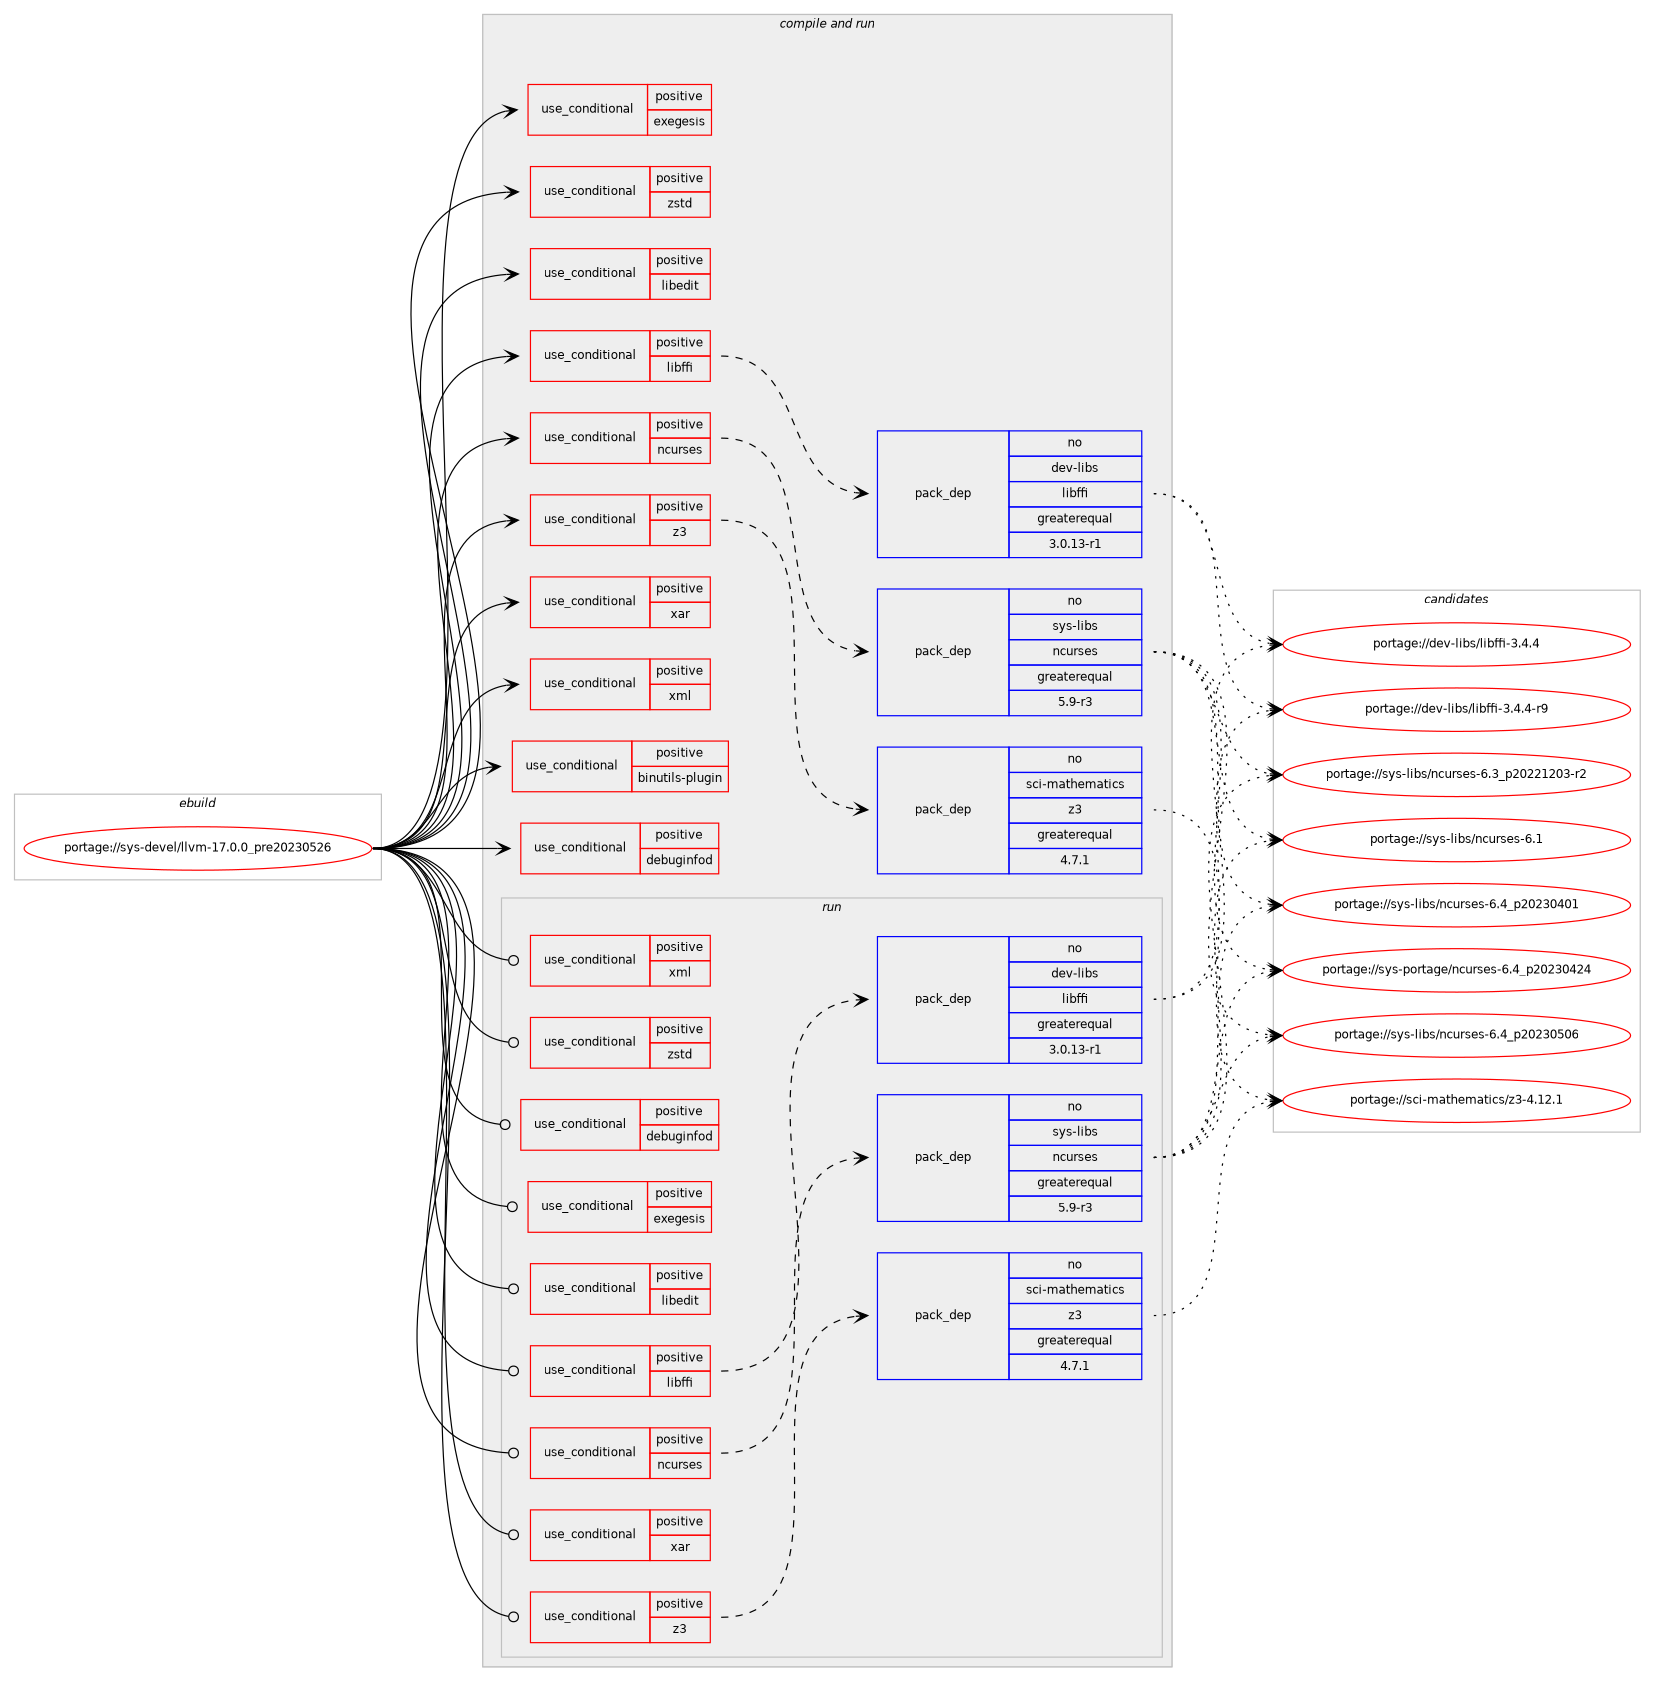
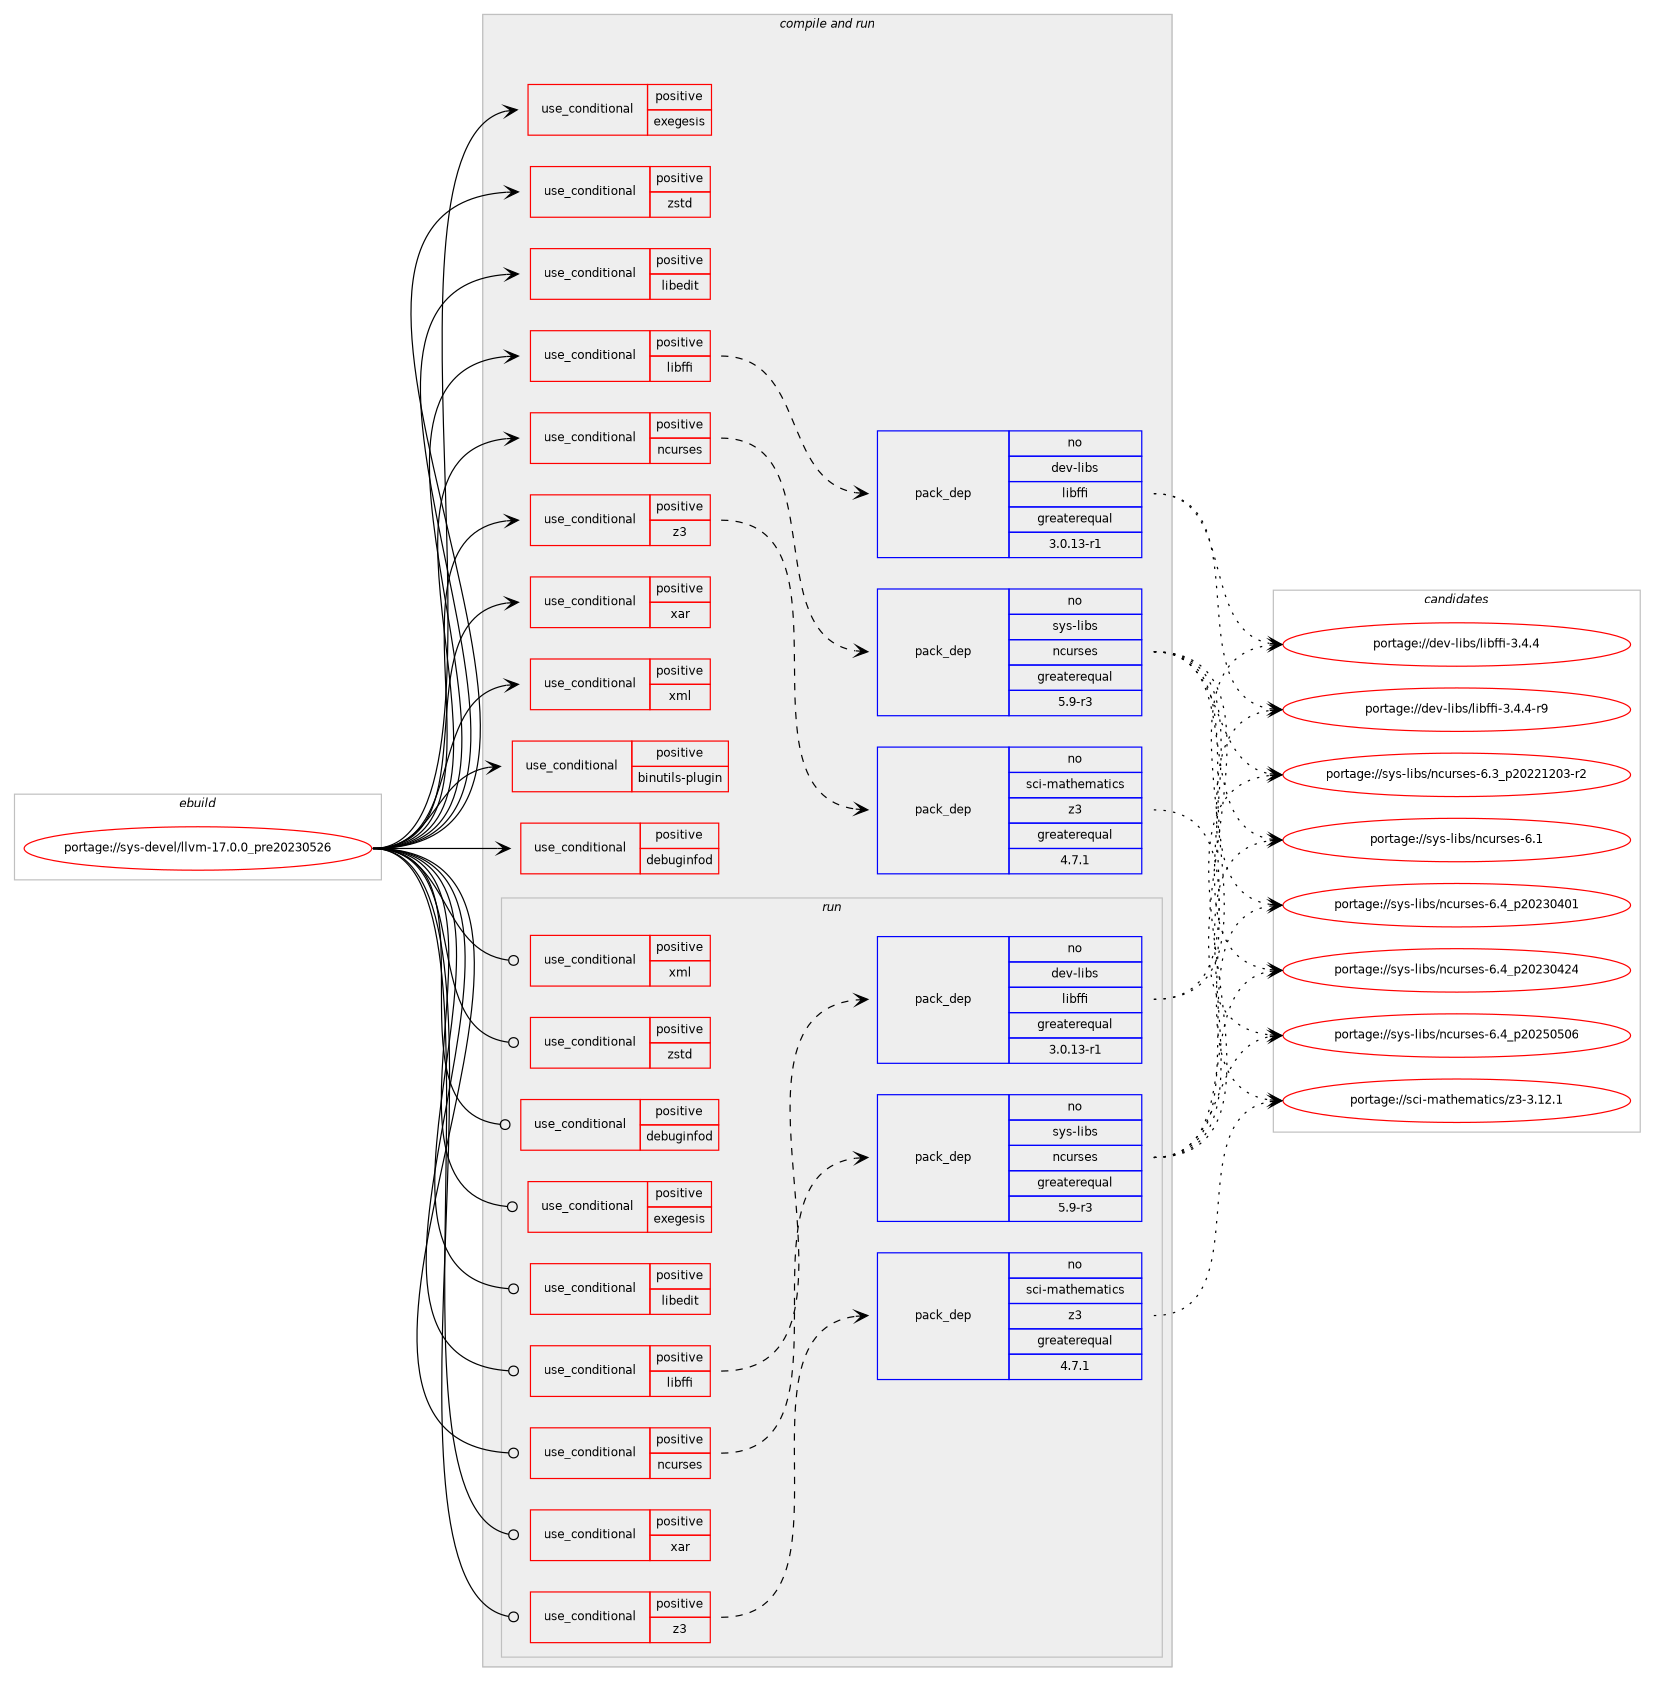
(1457, 970) -> (1457, 970)
(1457, 1036) -> (1457, 1036)
(1457, 1101) -> (1457, 1101)
